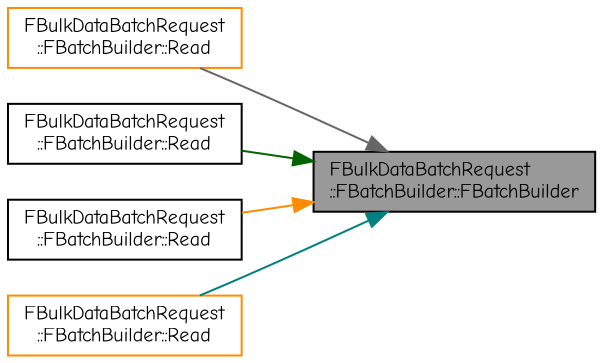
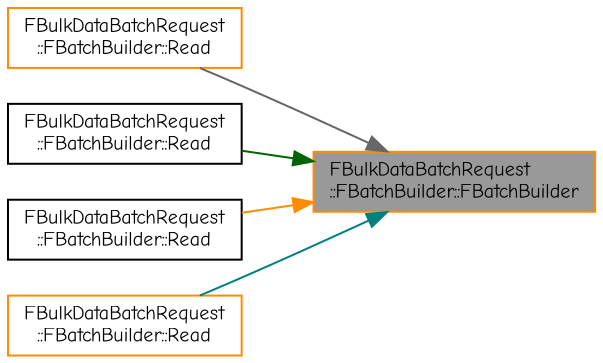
(454, 182) -> (454, 182)
